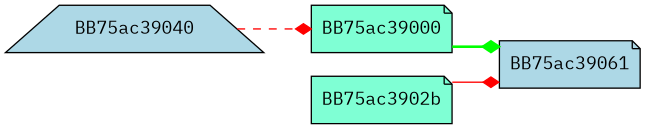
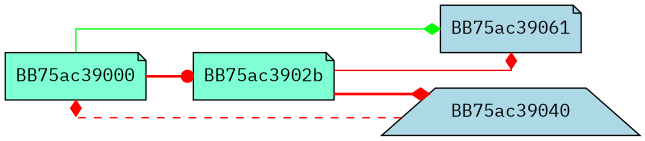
(468, 47) -> (238, 29)
none -> (164, 76)
none -> (373, 94)
